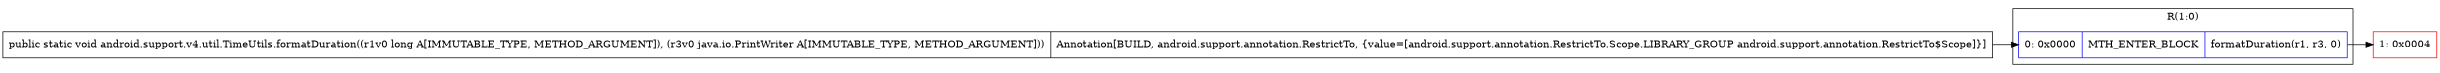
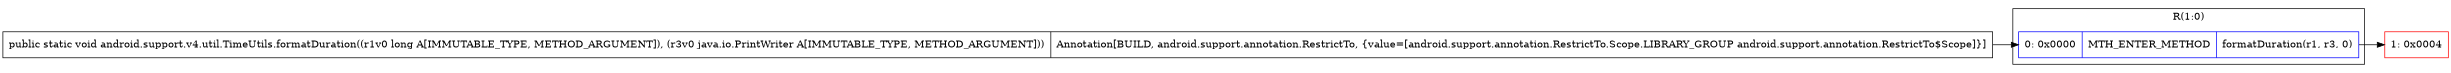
(2144, 44) -> (2149, 44)
